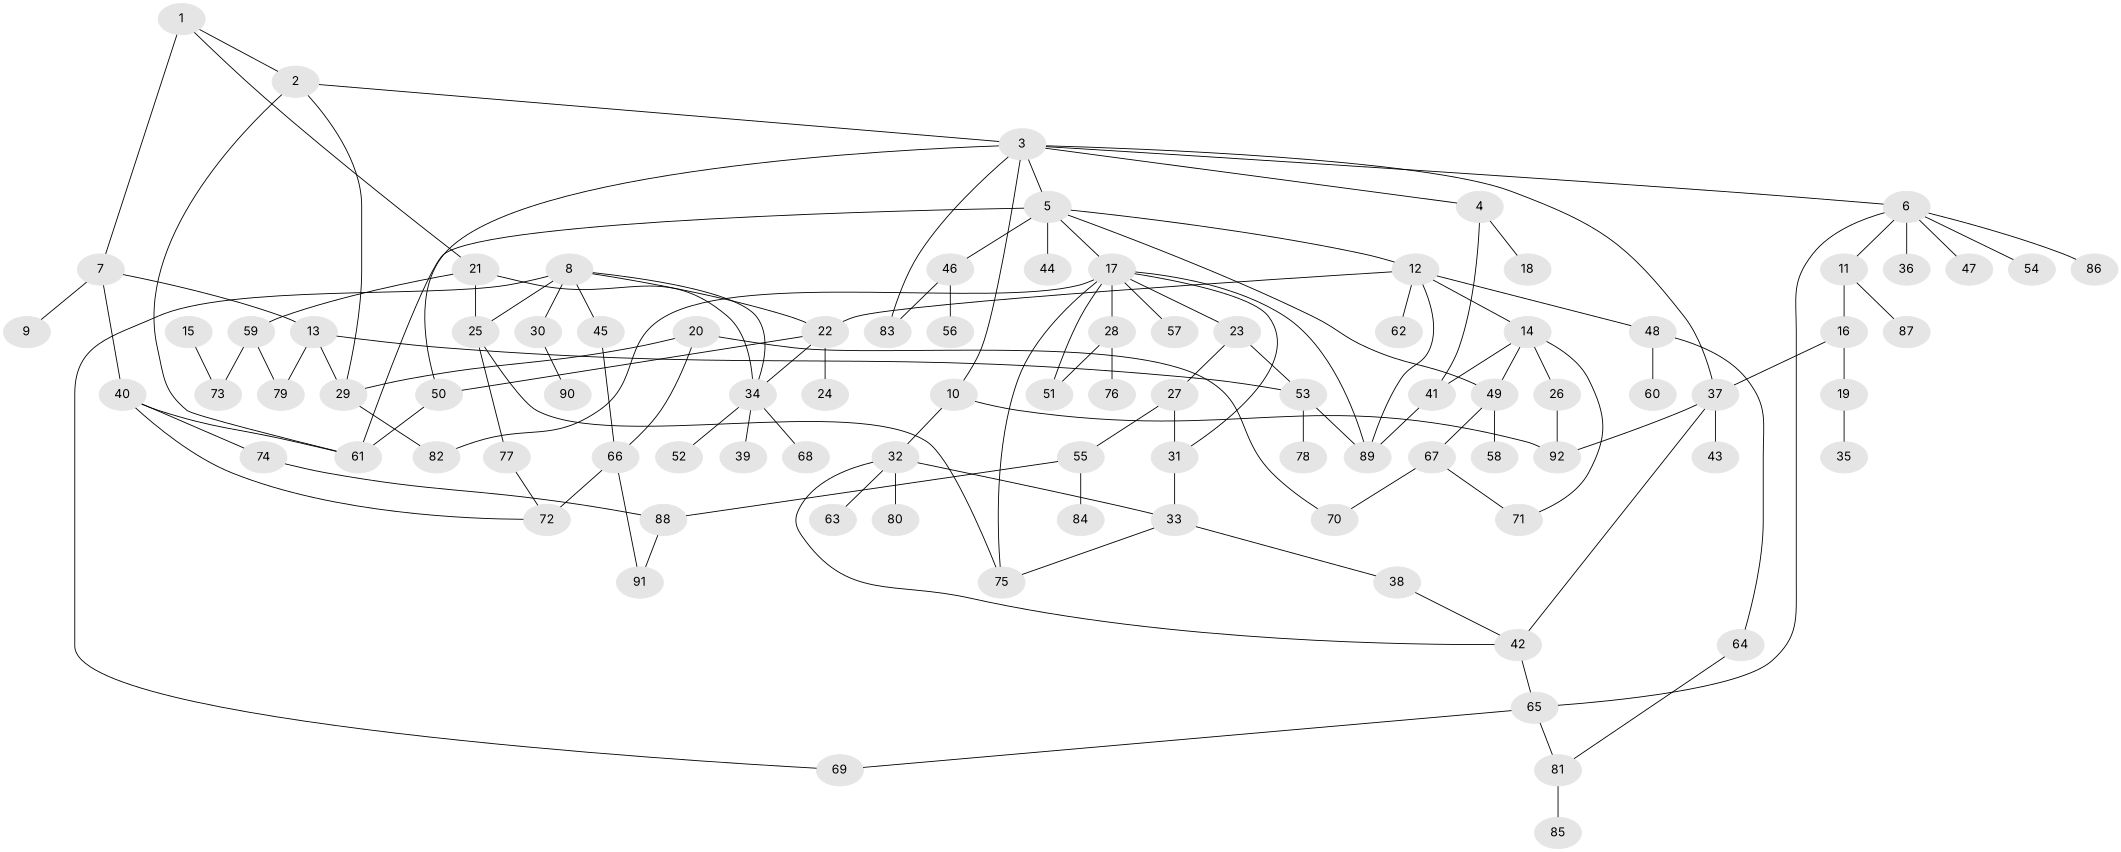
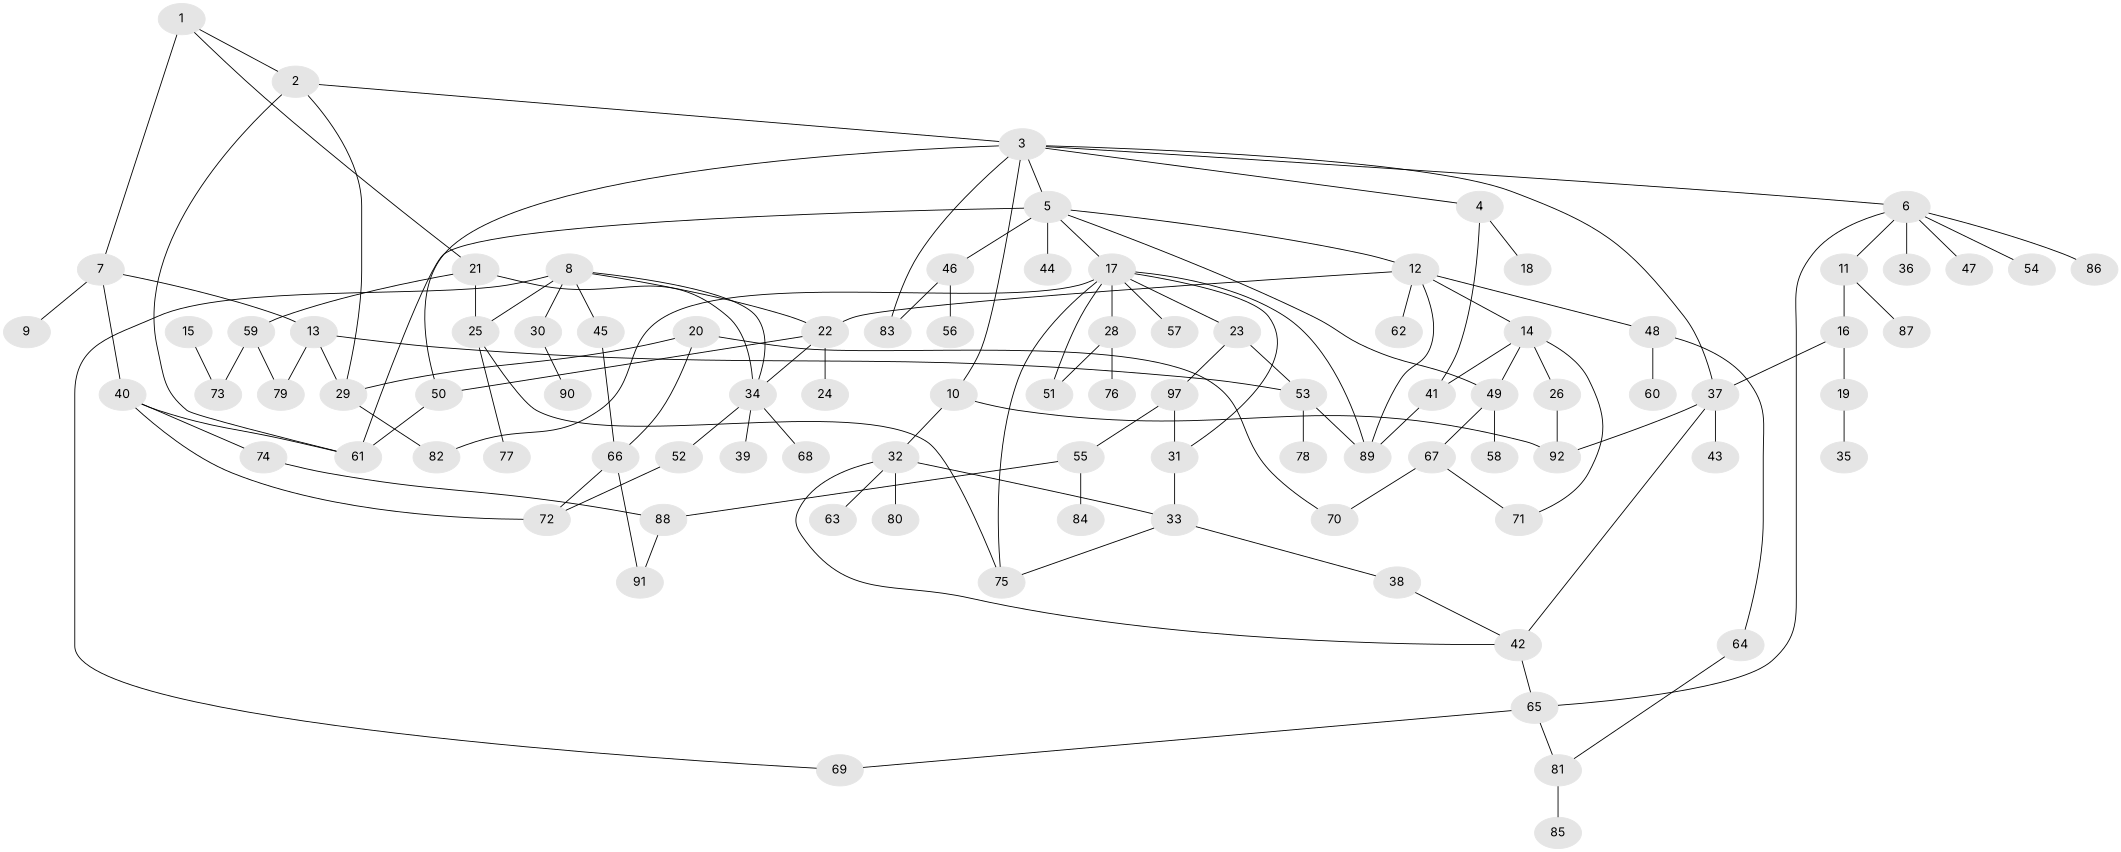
(1175, 395) -> (1175, 395)
(527, 489) -> (613, 489)
